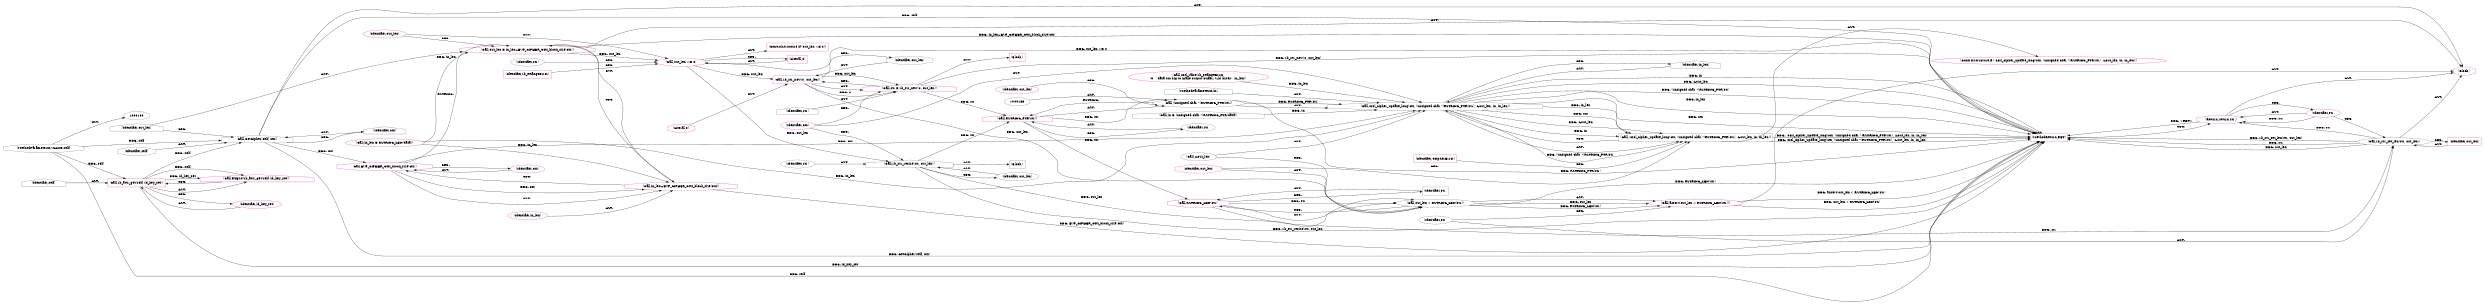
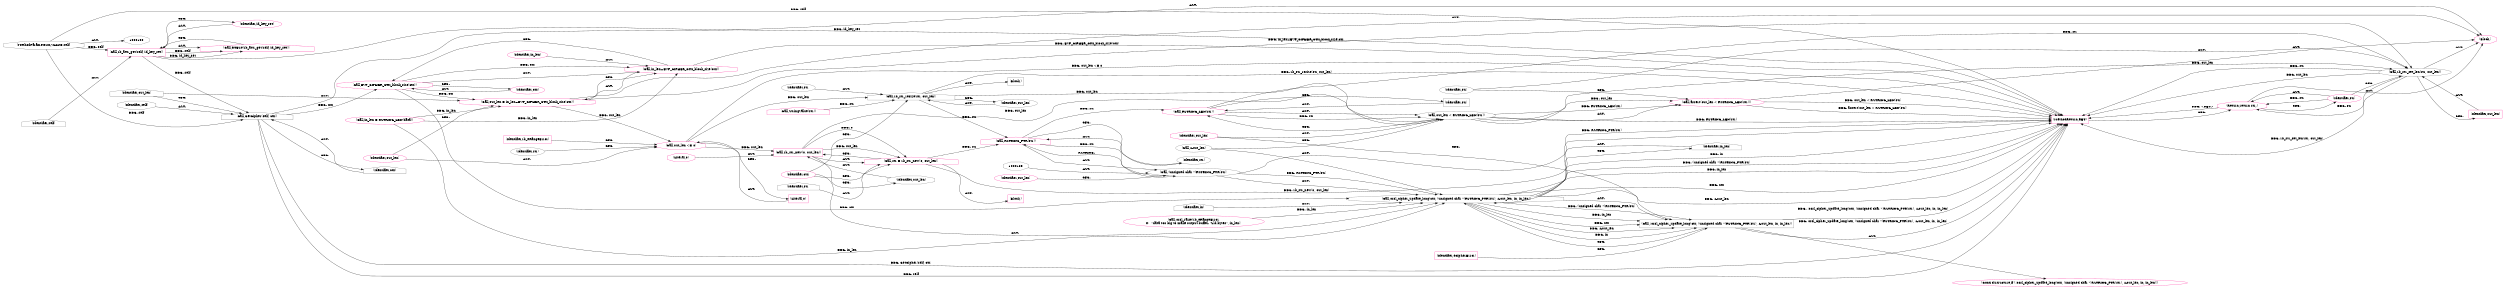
(1323, 35) -> (1502, 34)
(798, 47) -> none
(610, 71) -> (610, 86)
none -> (1924, 71)
(1198, 91) -> (1194, 207)
(446, 94) -> (446, 94)
none -> (798, 111)
(1198, 115) -> none
